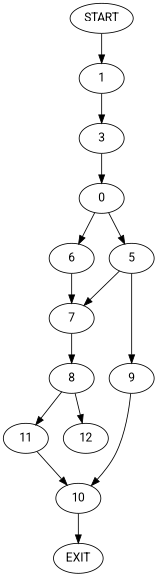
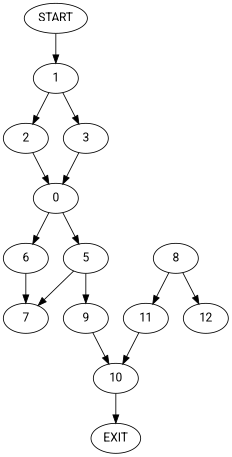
none -> (26, 138)
(72, 344) -> none
